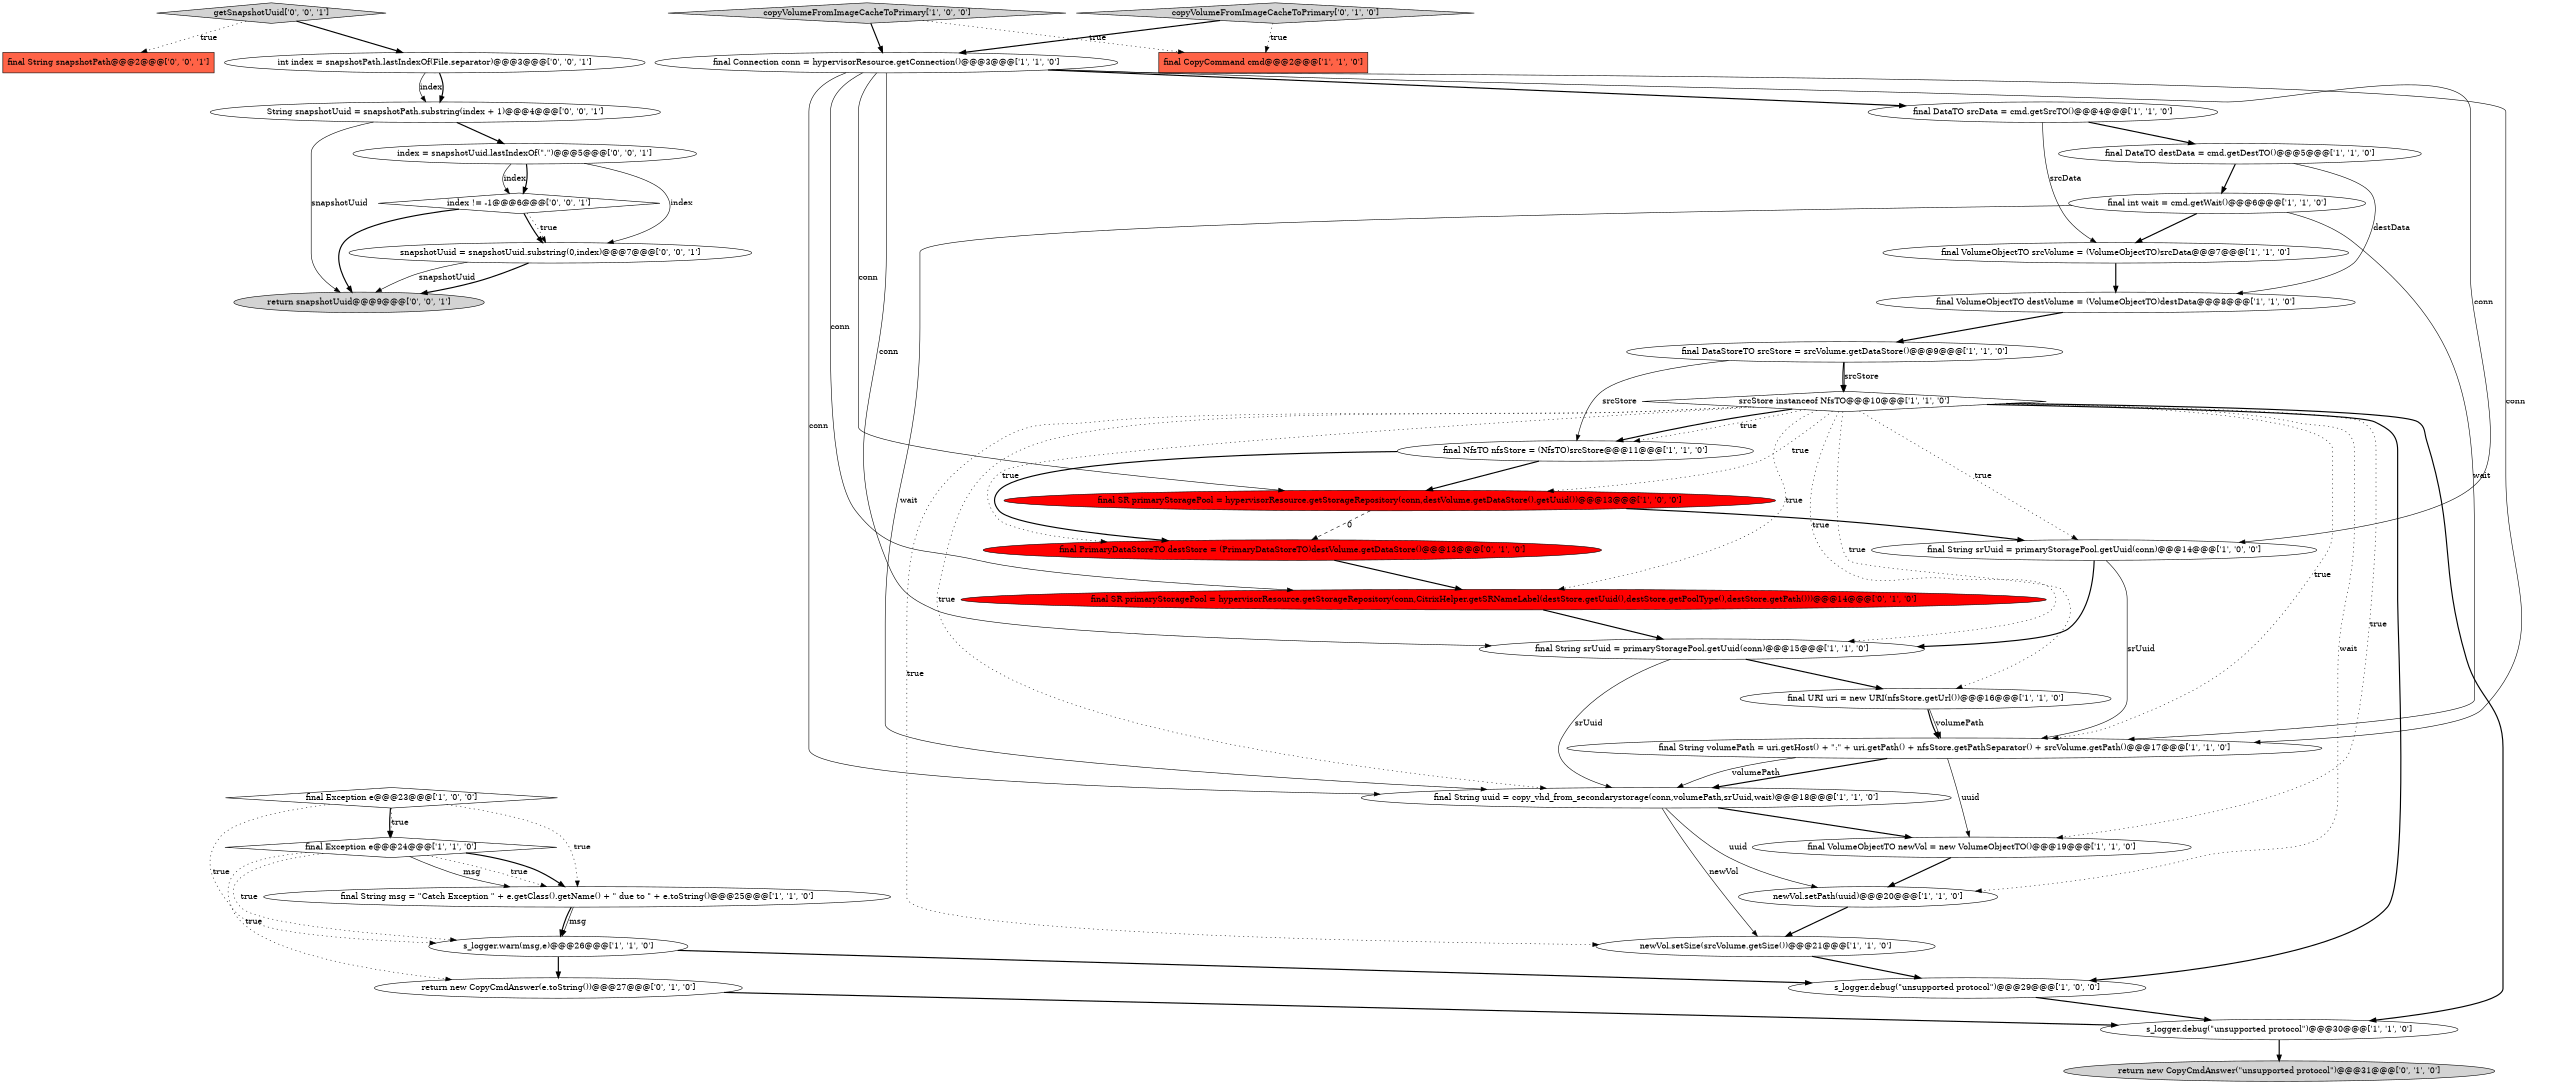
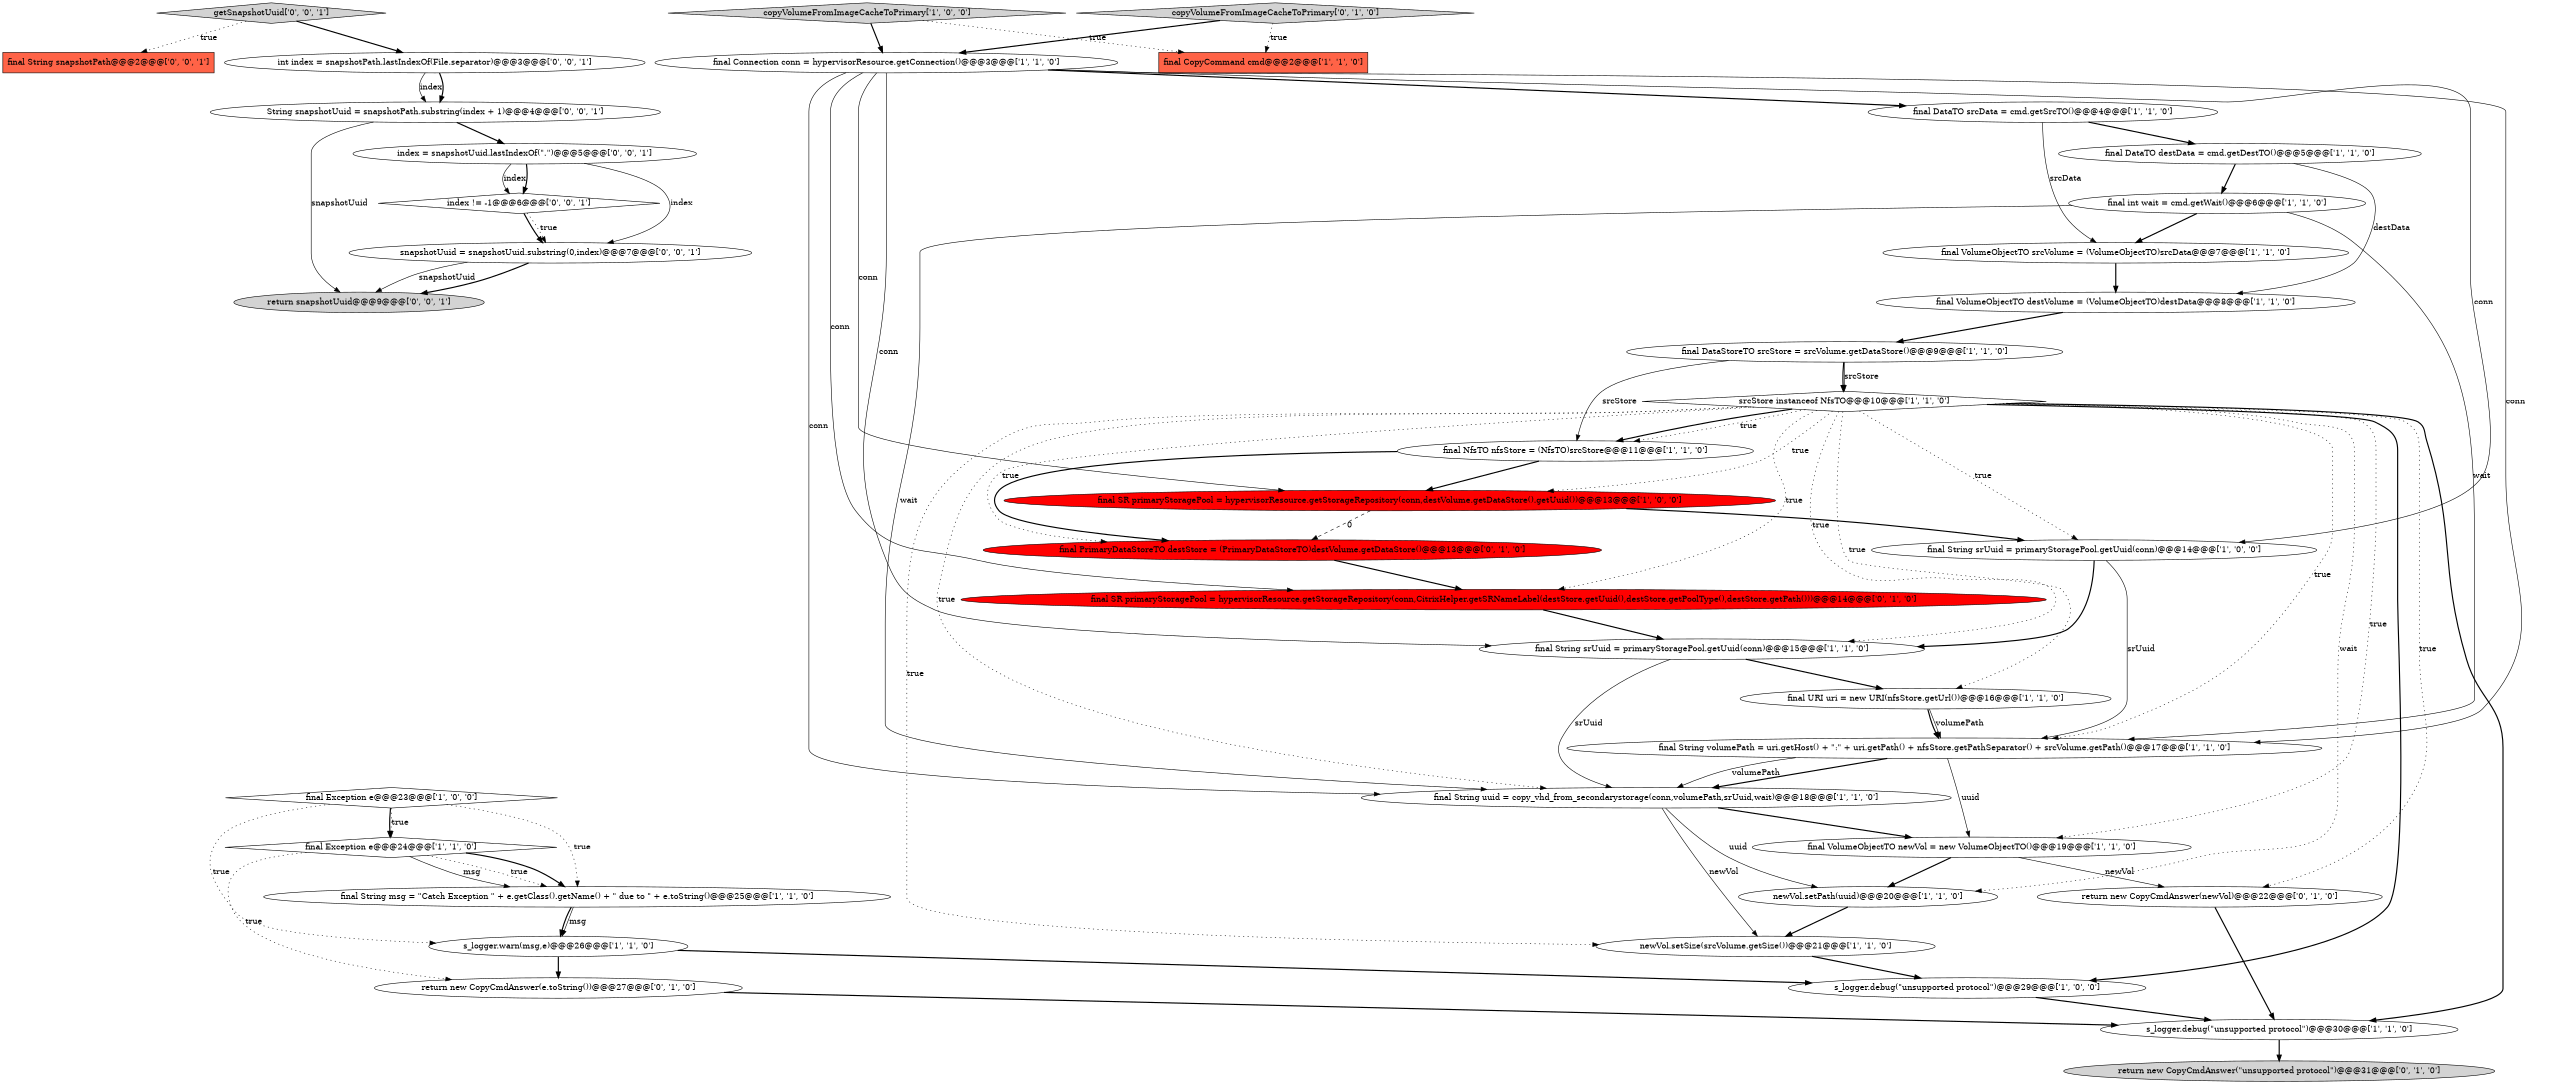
(376, 225) -> none
none -> (2210, 897)
(285, 922) -> none
